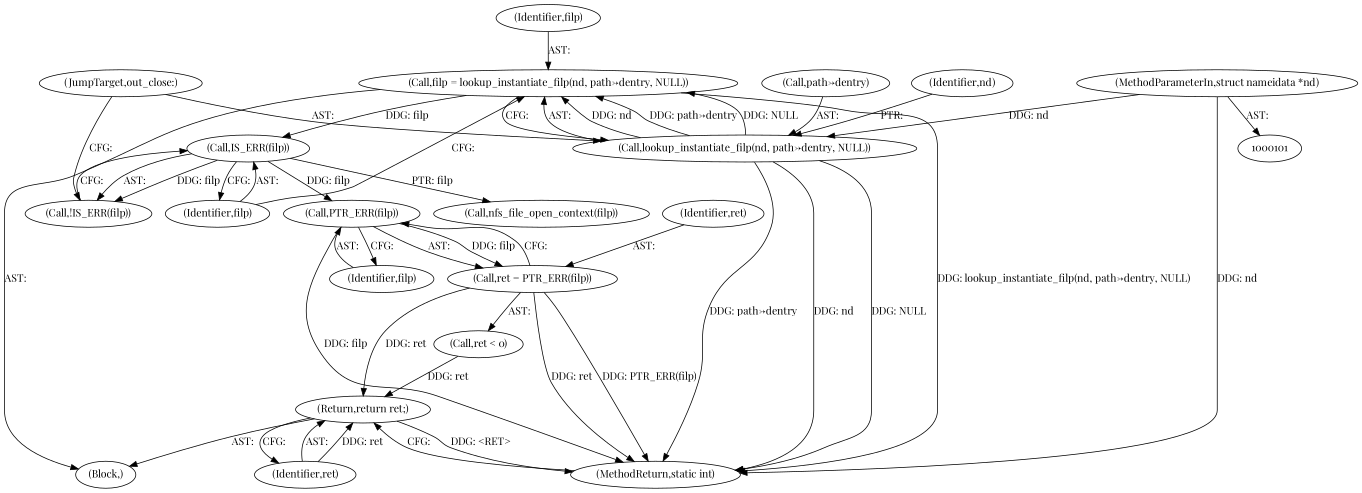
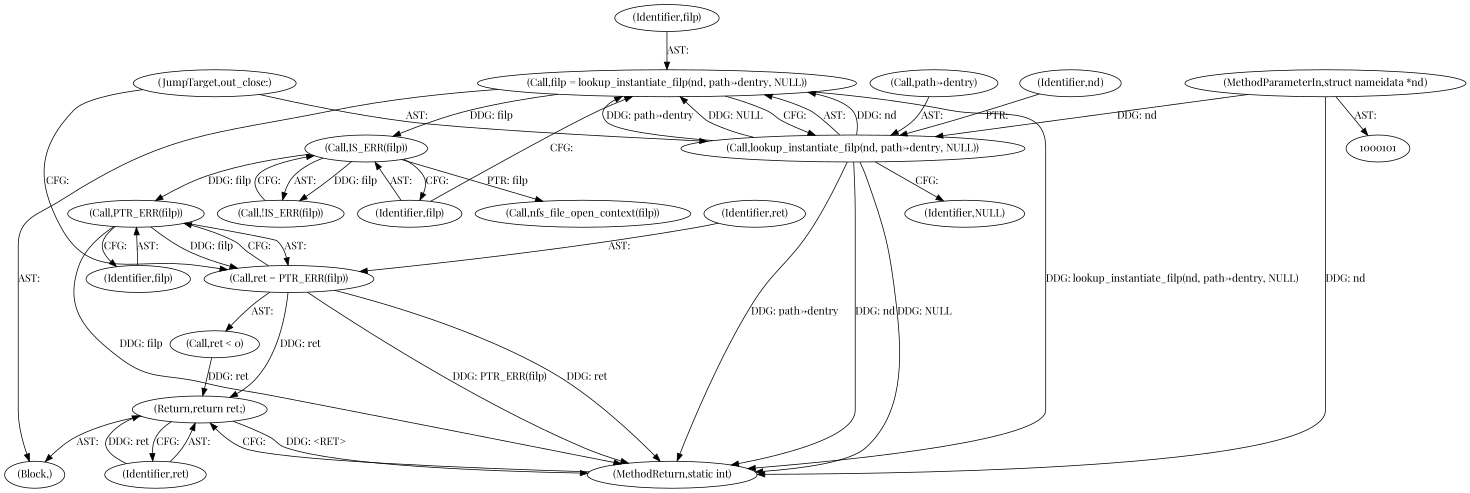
(86, 143) -> (55, 215)
none -> (965, 214)
